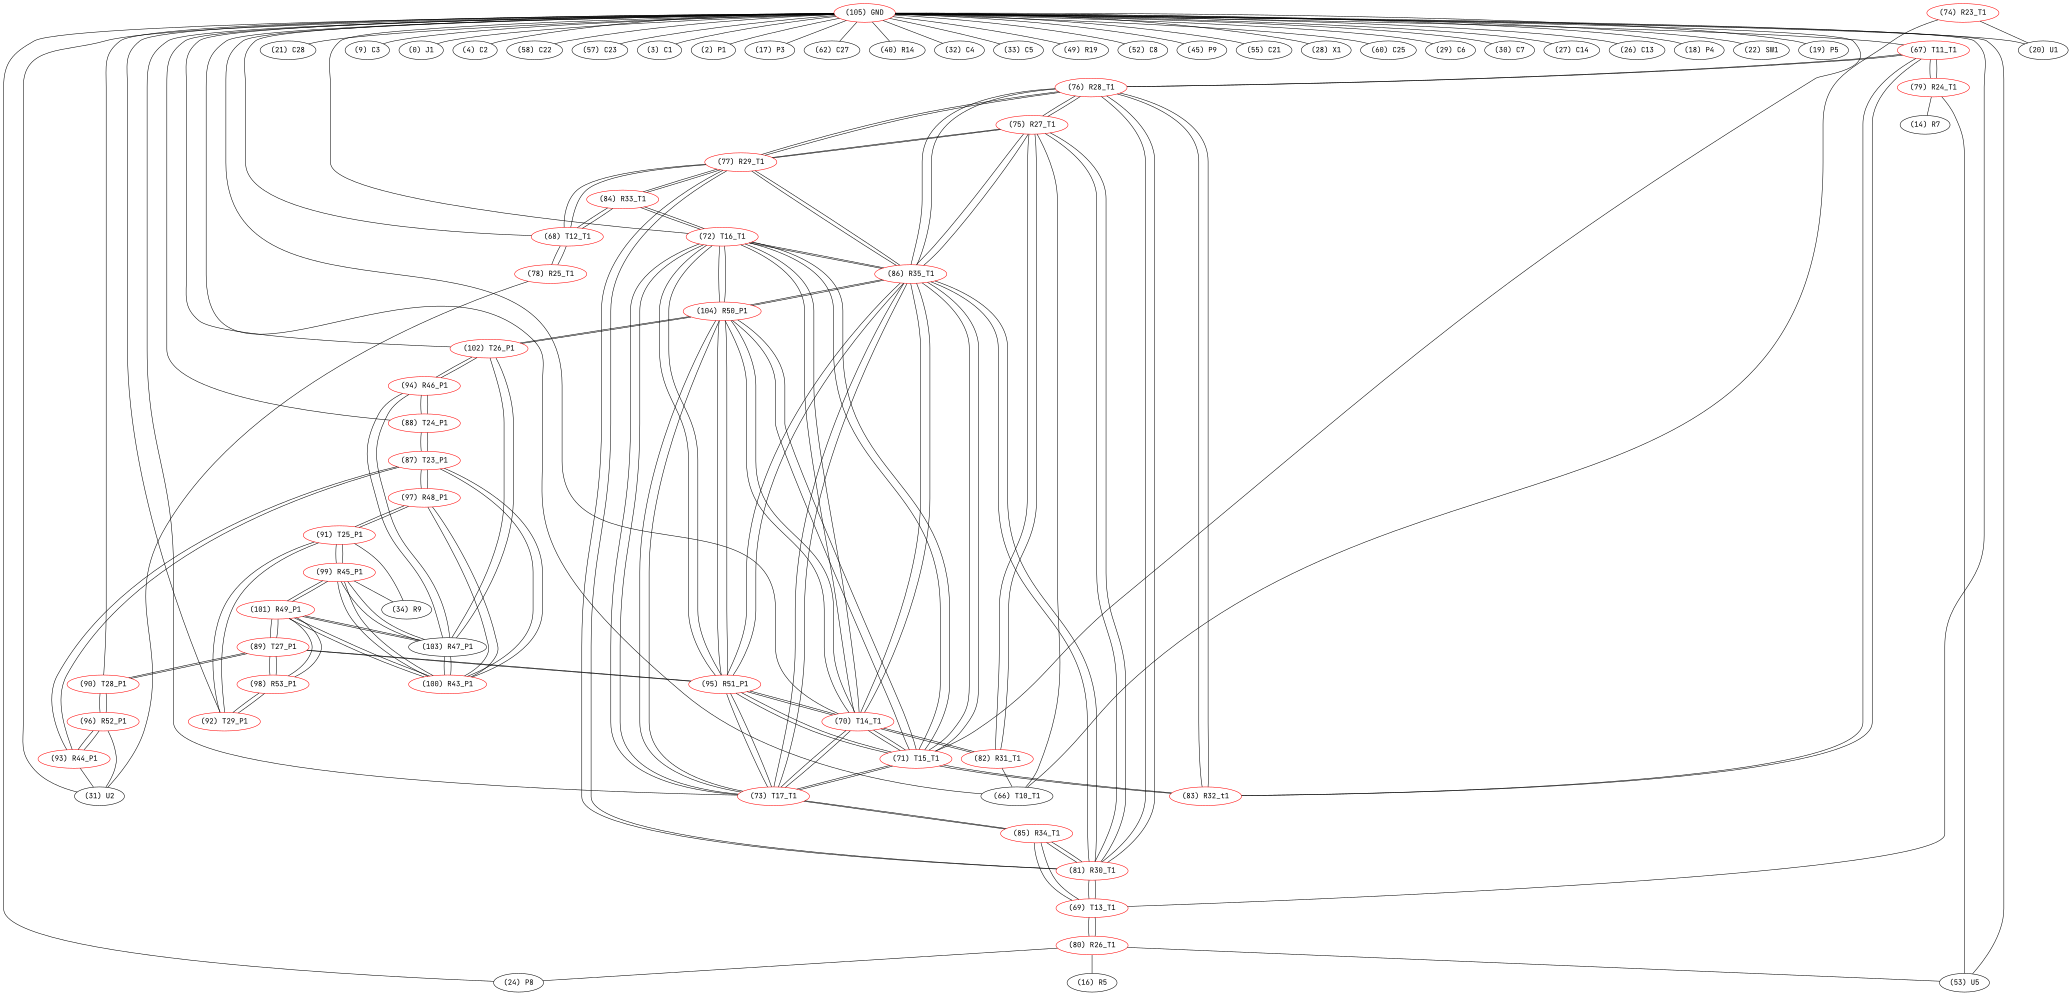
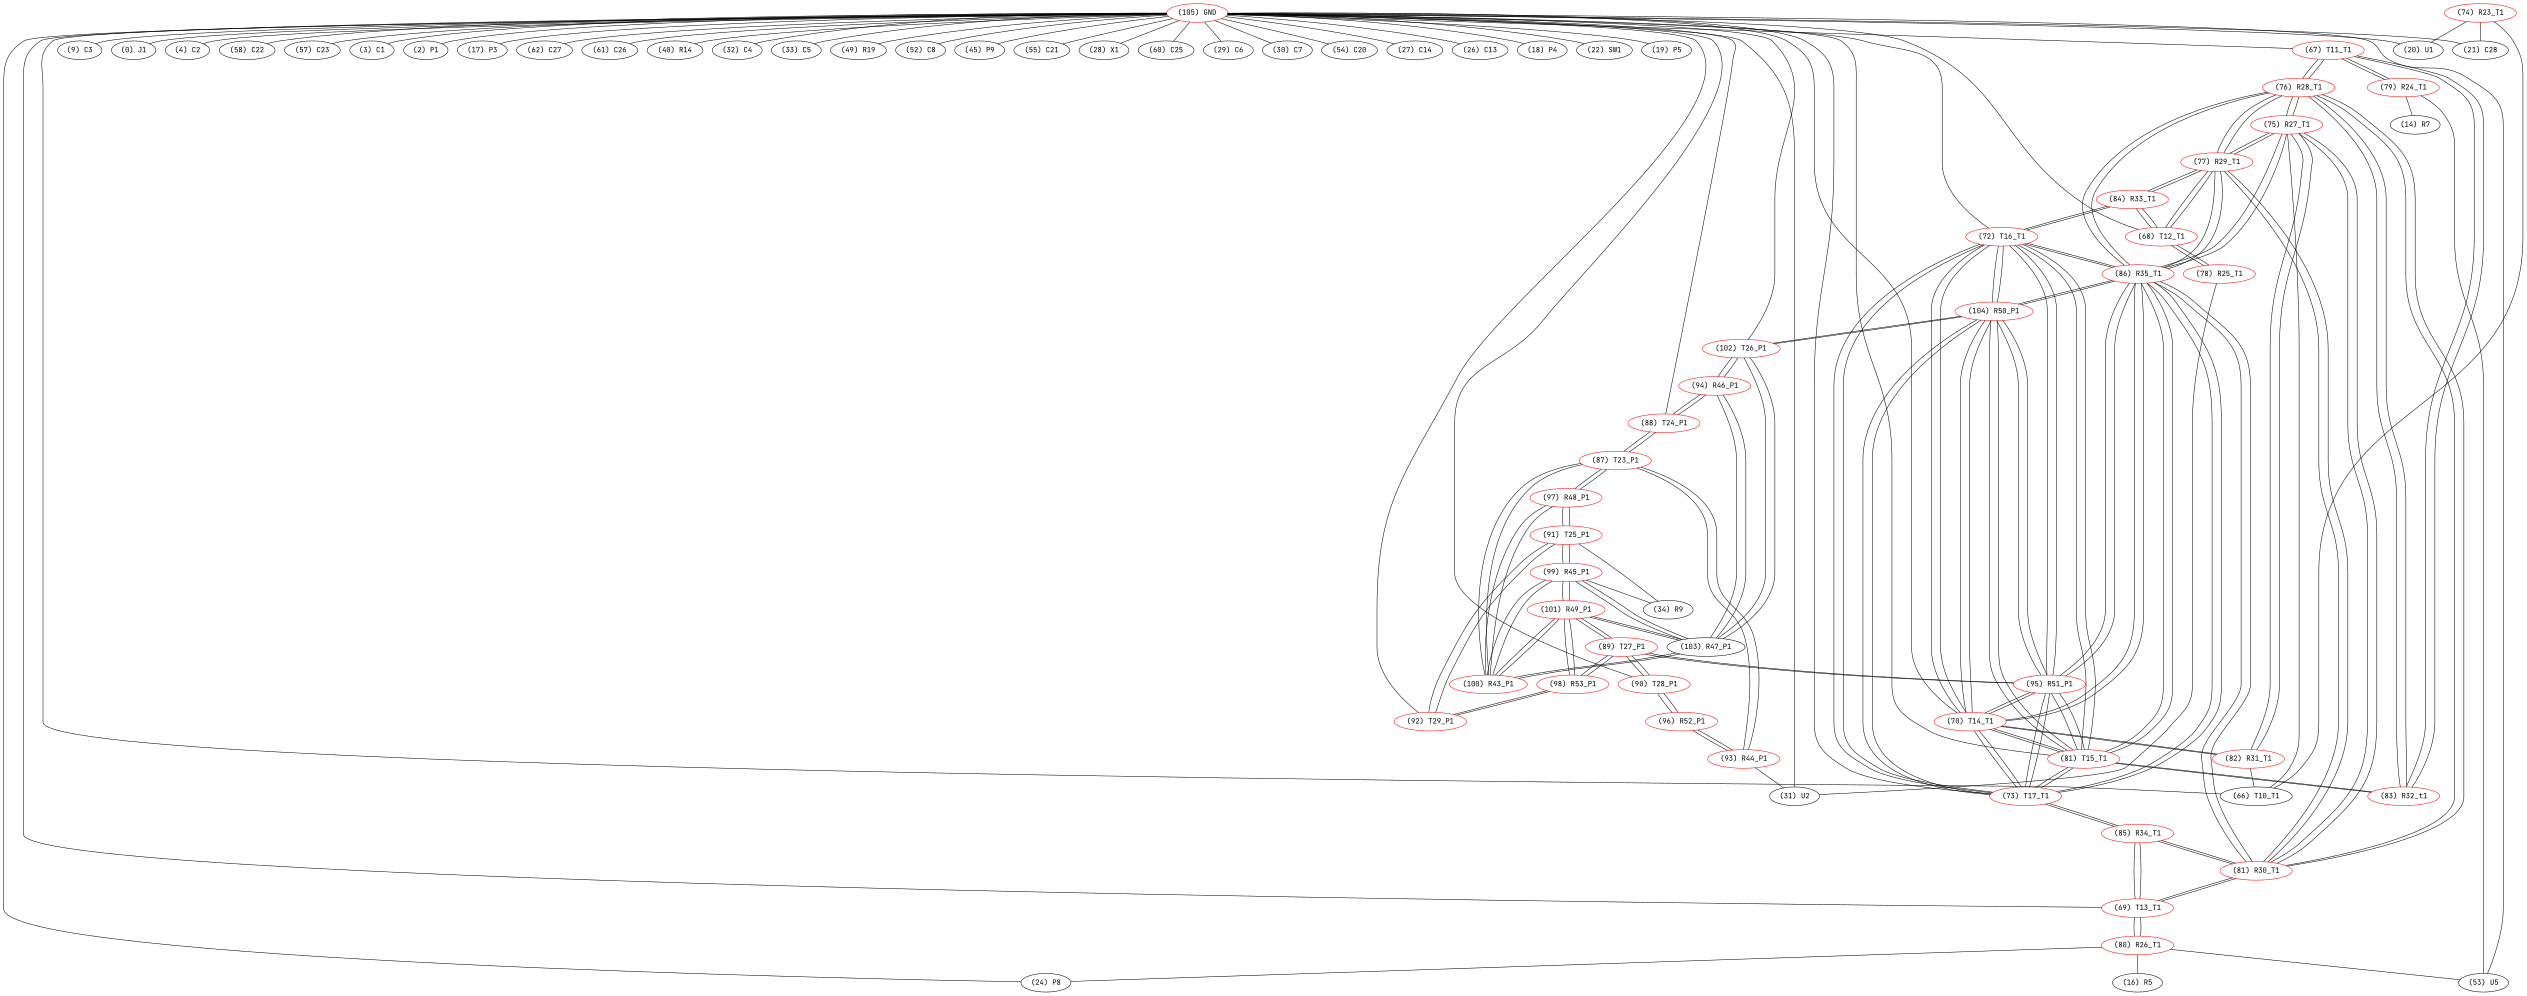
none -> (2480, 32)
none -> (610, 50)
none -> (1350, 50)
(116, 759) -> none
(916, 759) -> (2084, 759)
